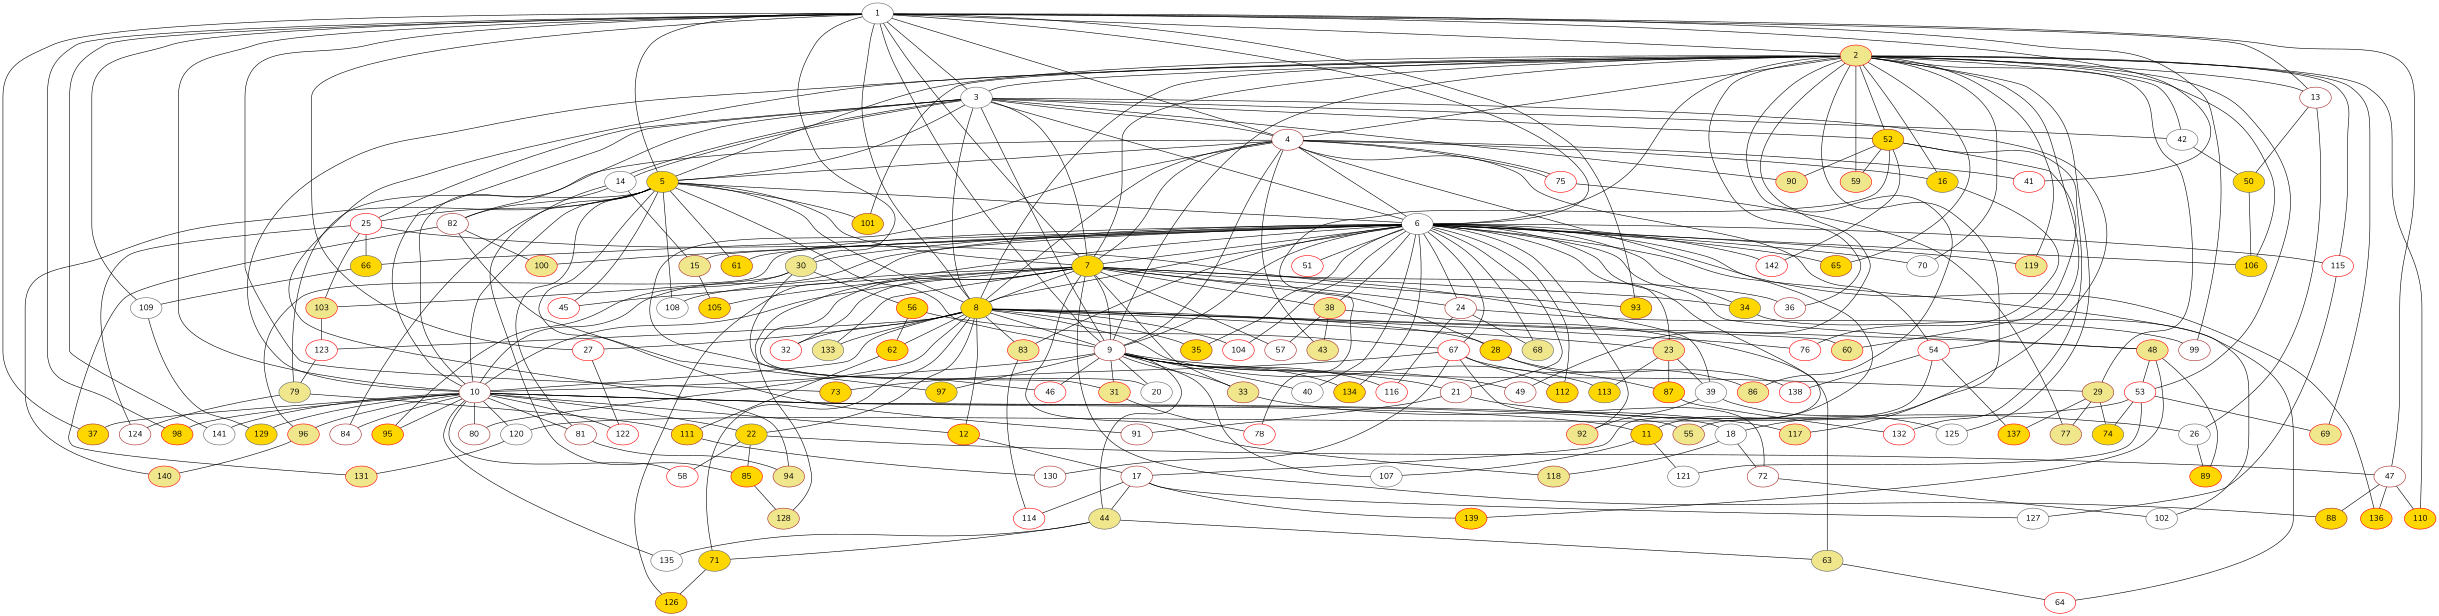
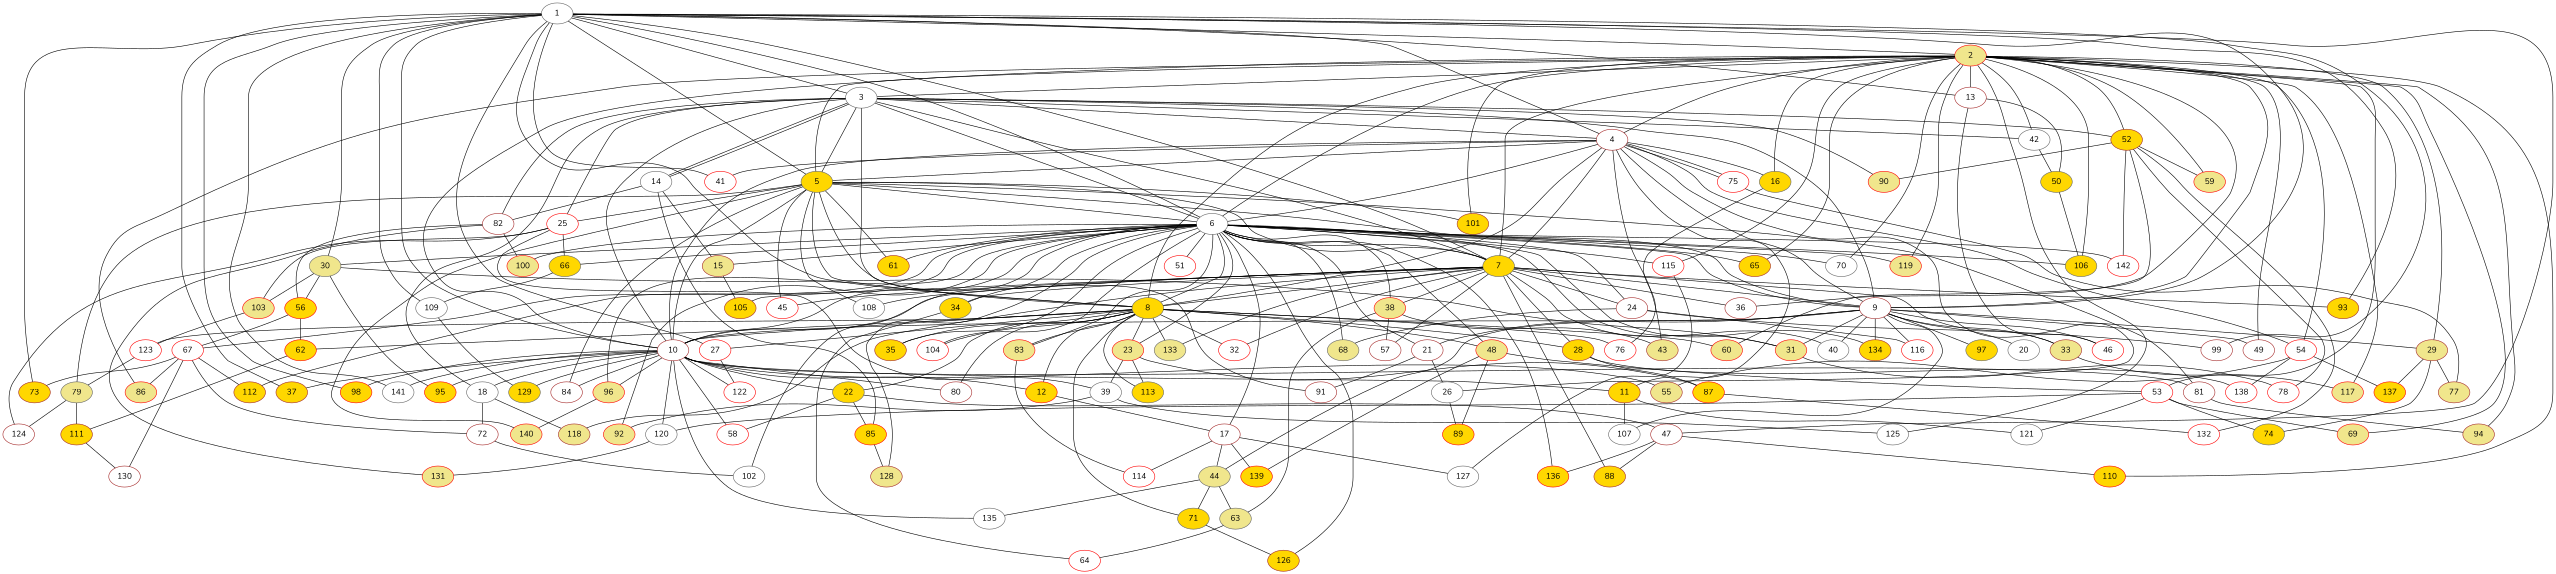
(1062, 335) -> none
(763, 343) -> (1566, 317)
(685, 361) -> (369, 233)
